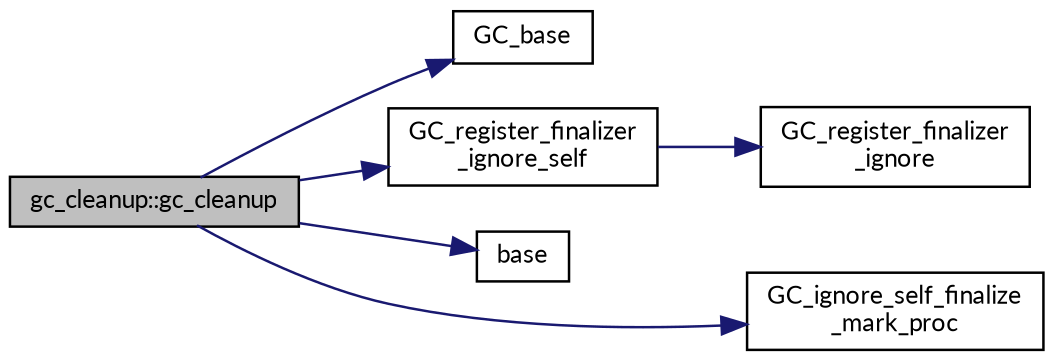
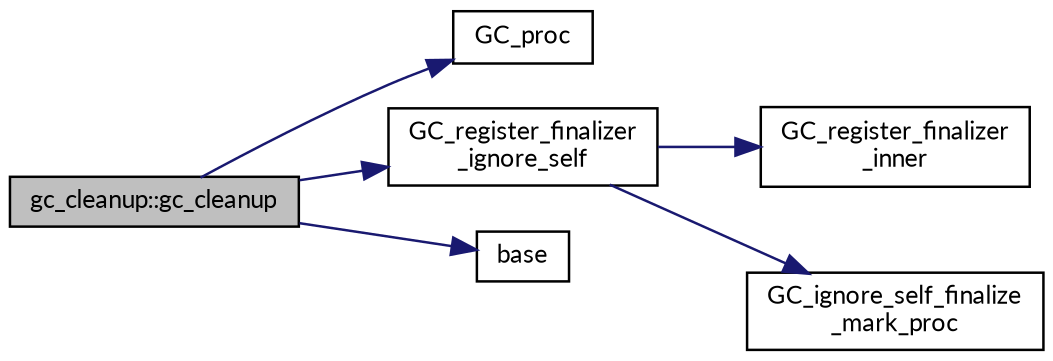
(523, 37) -> (523, 37)
(895, 147) -> (895, 147)
(451, 315) -> (698, 224)
